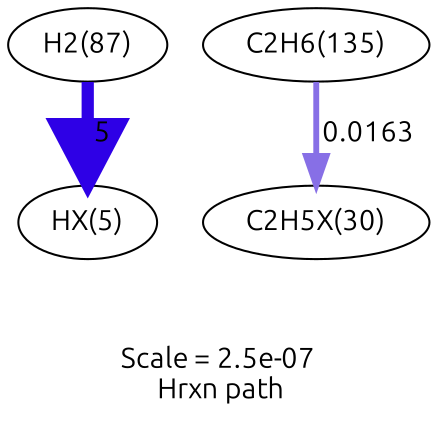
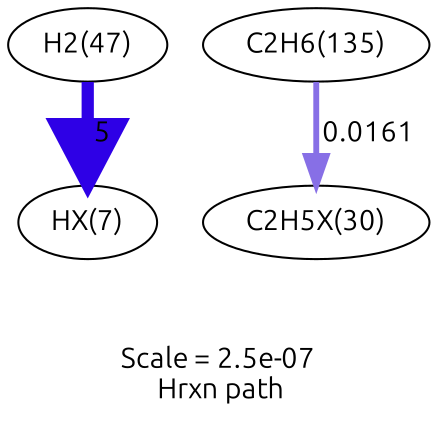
(88, 45) -> (88, 45)
(366, 134) -> (366, 134)
(88, 222) -> (88, 222)
